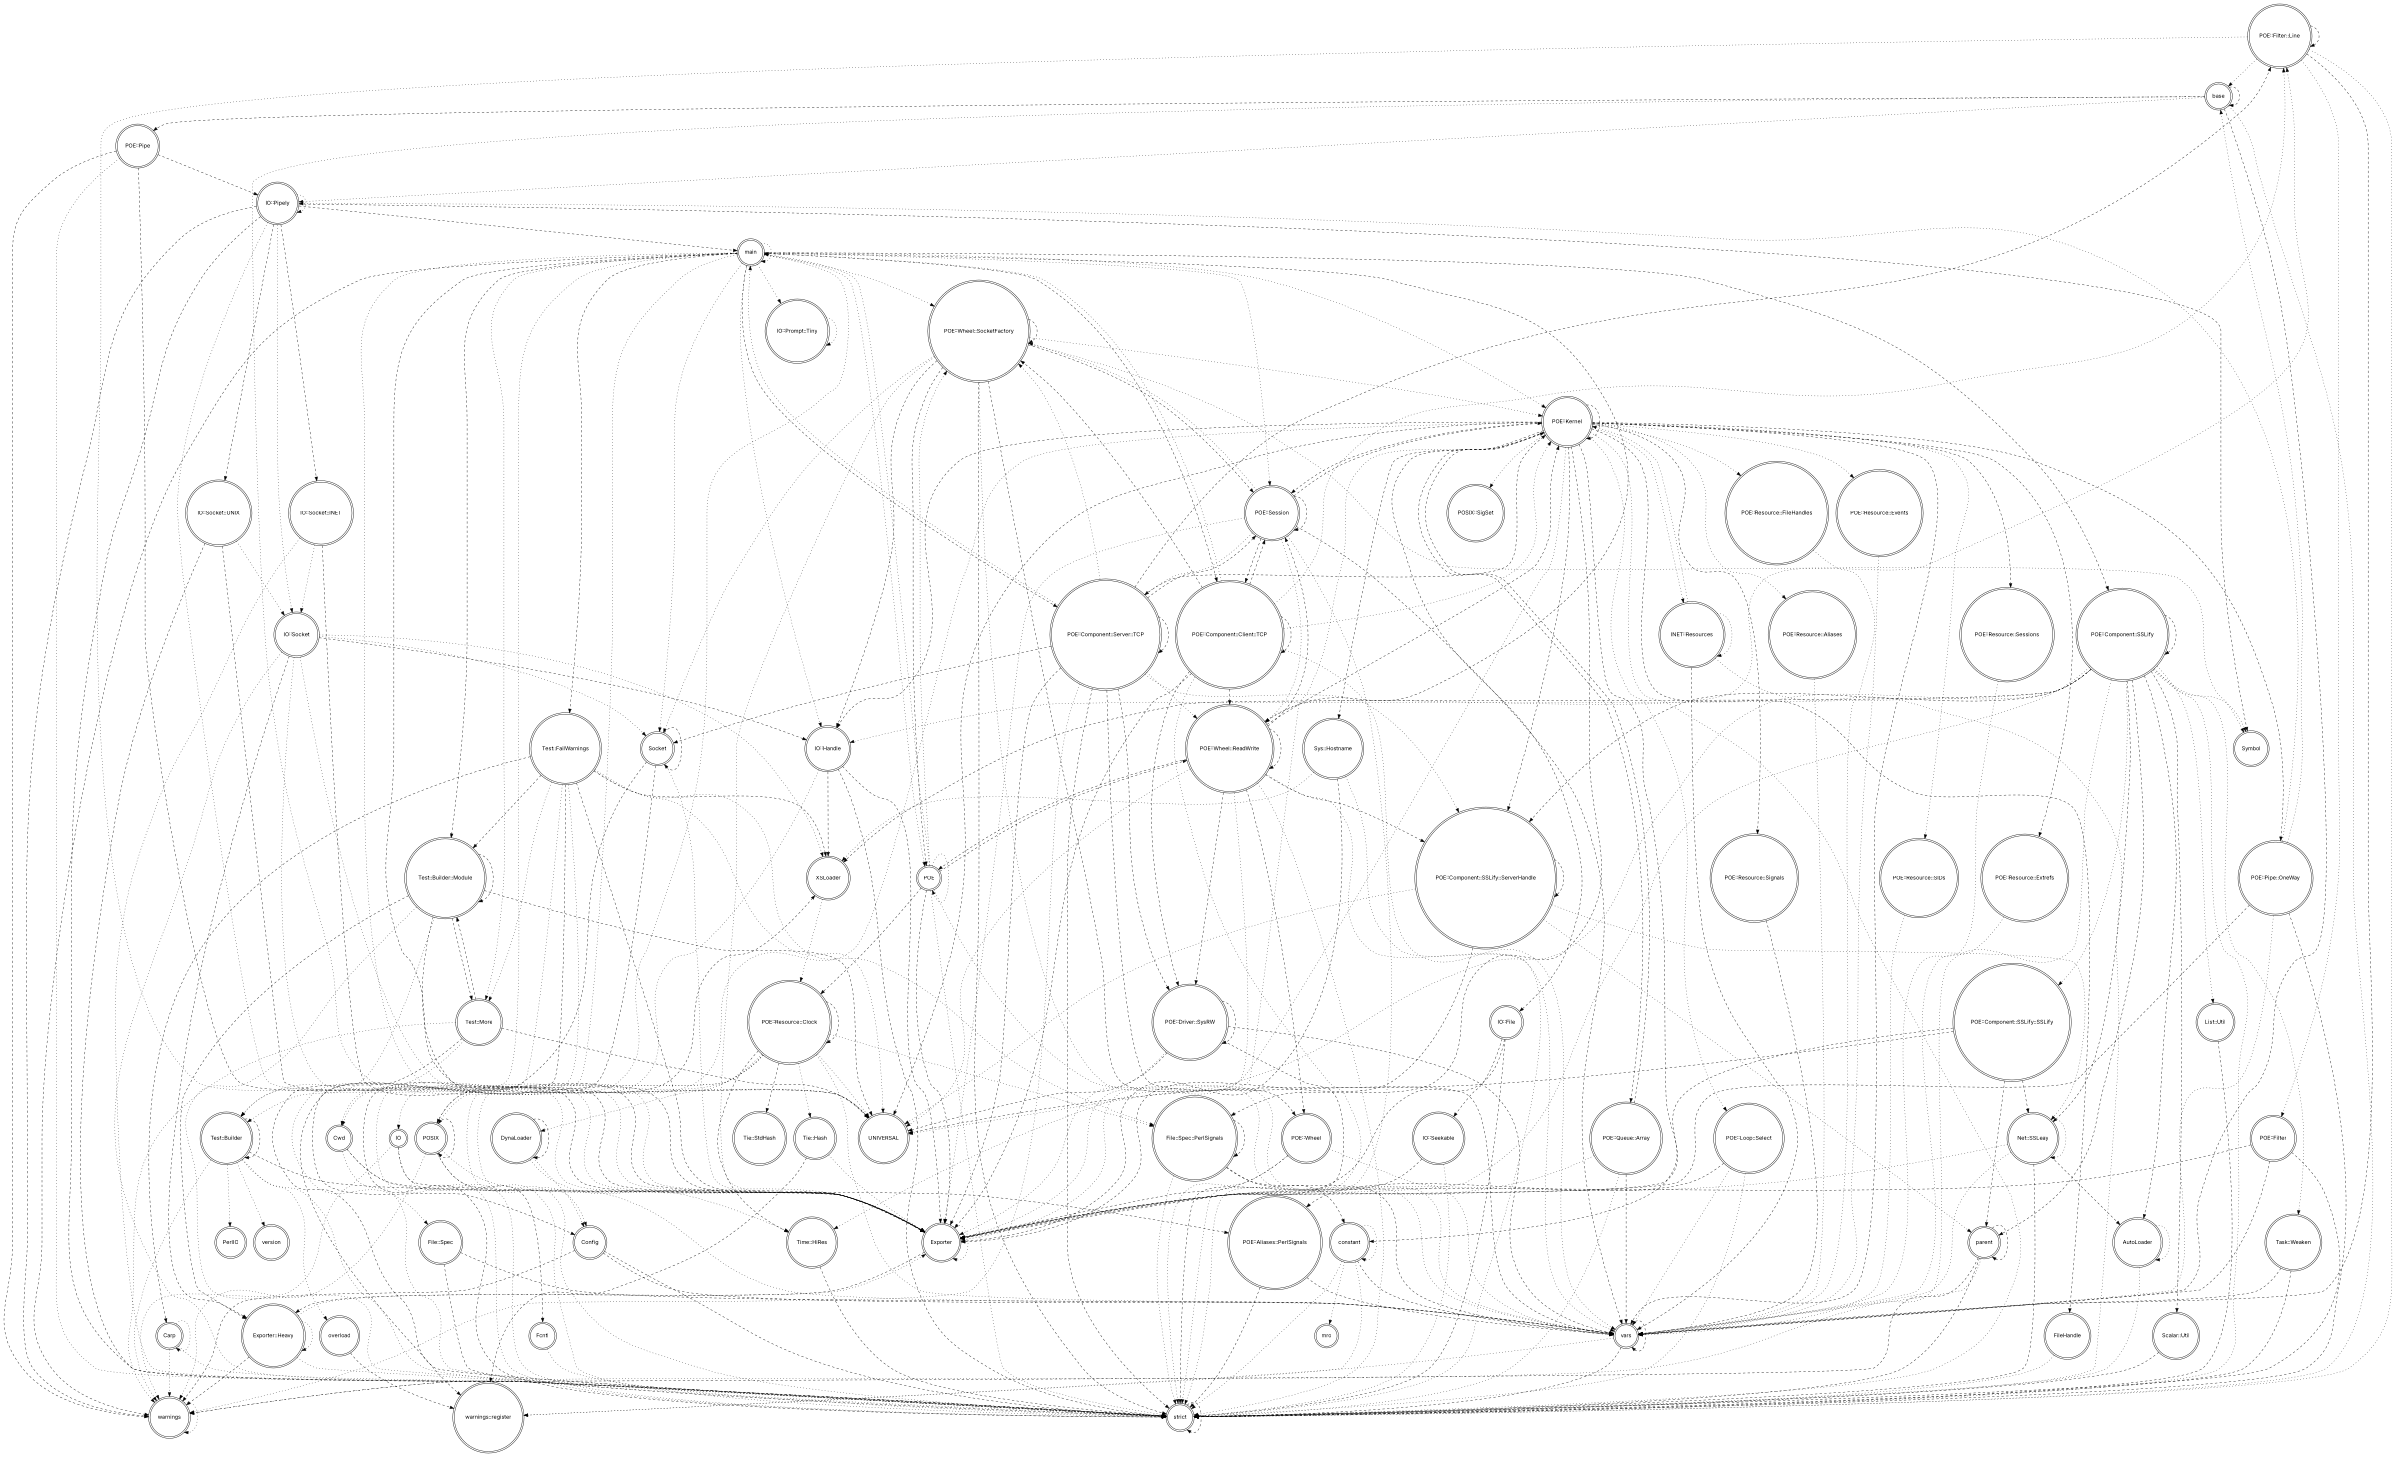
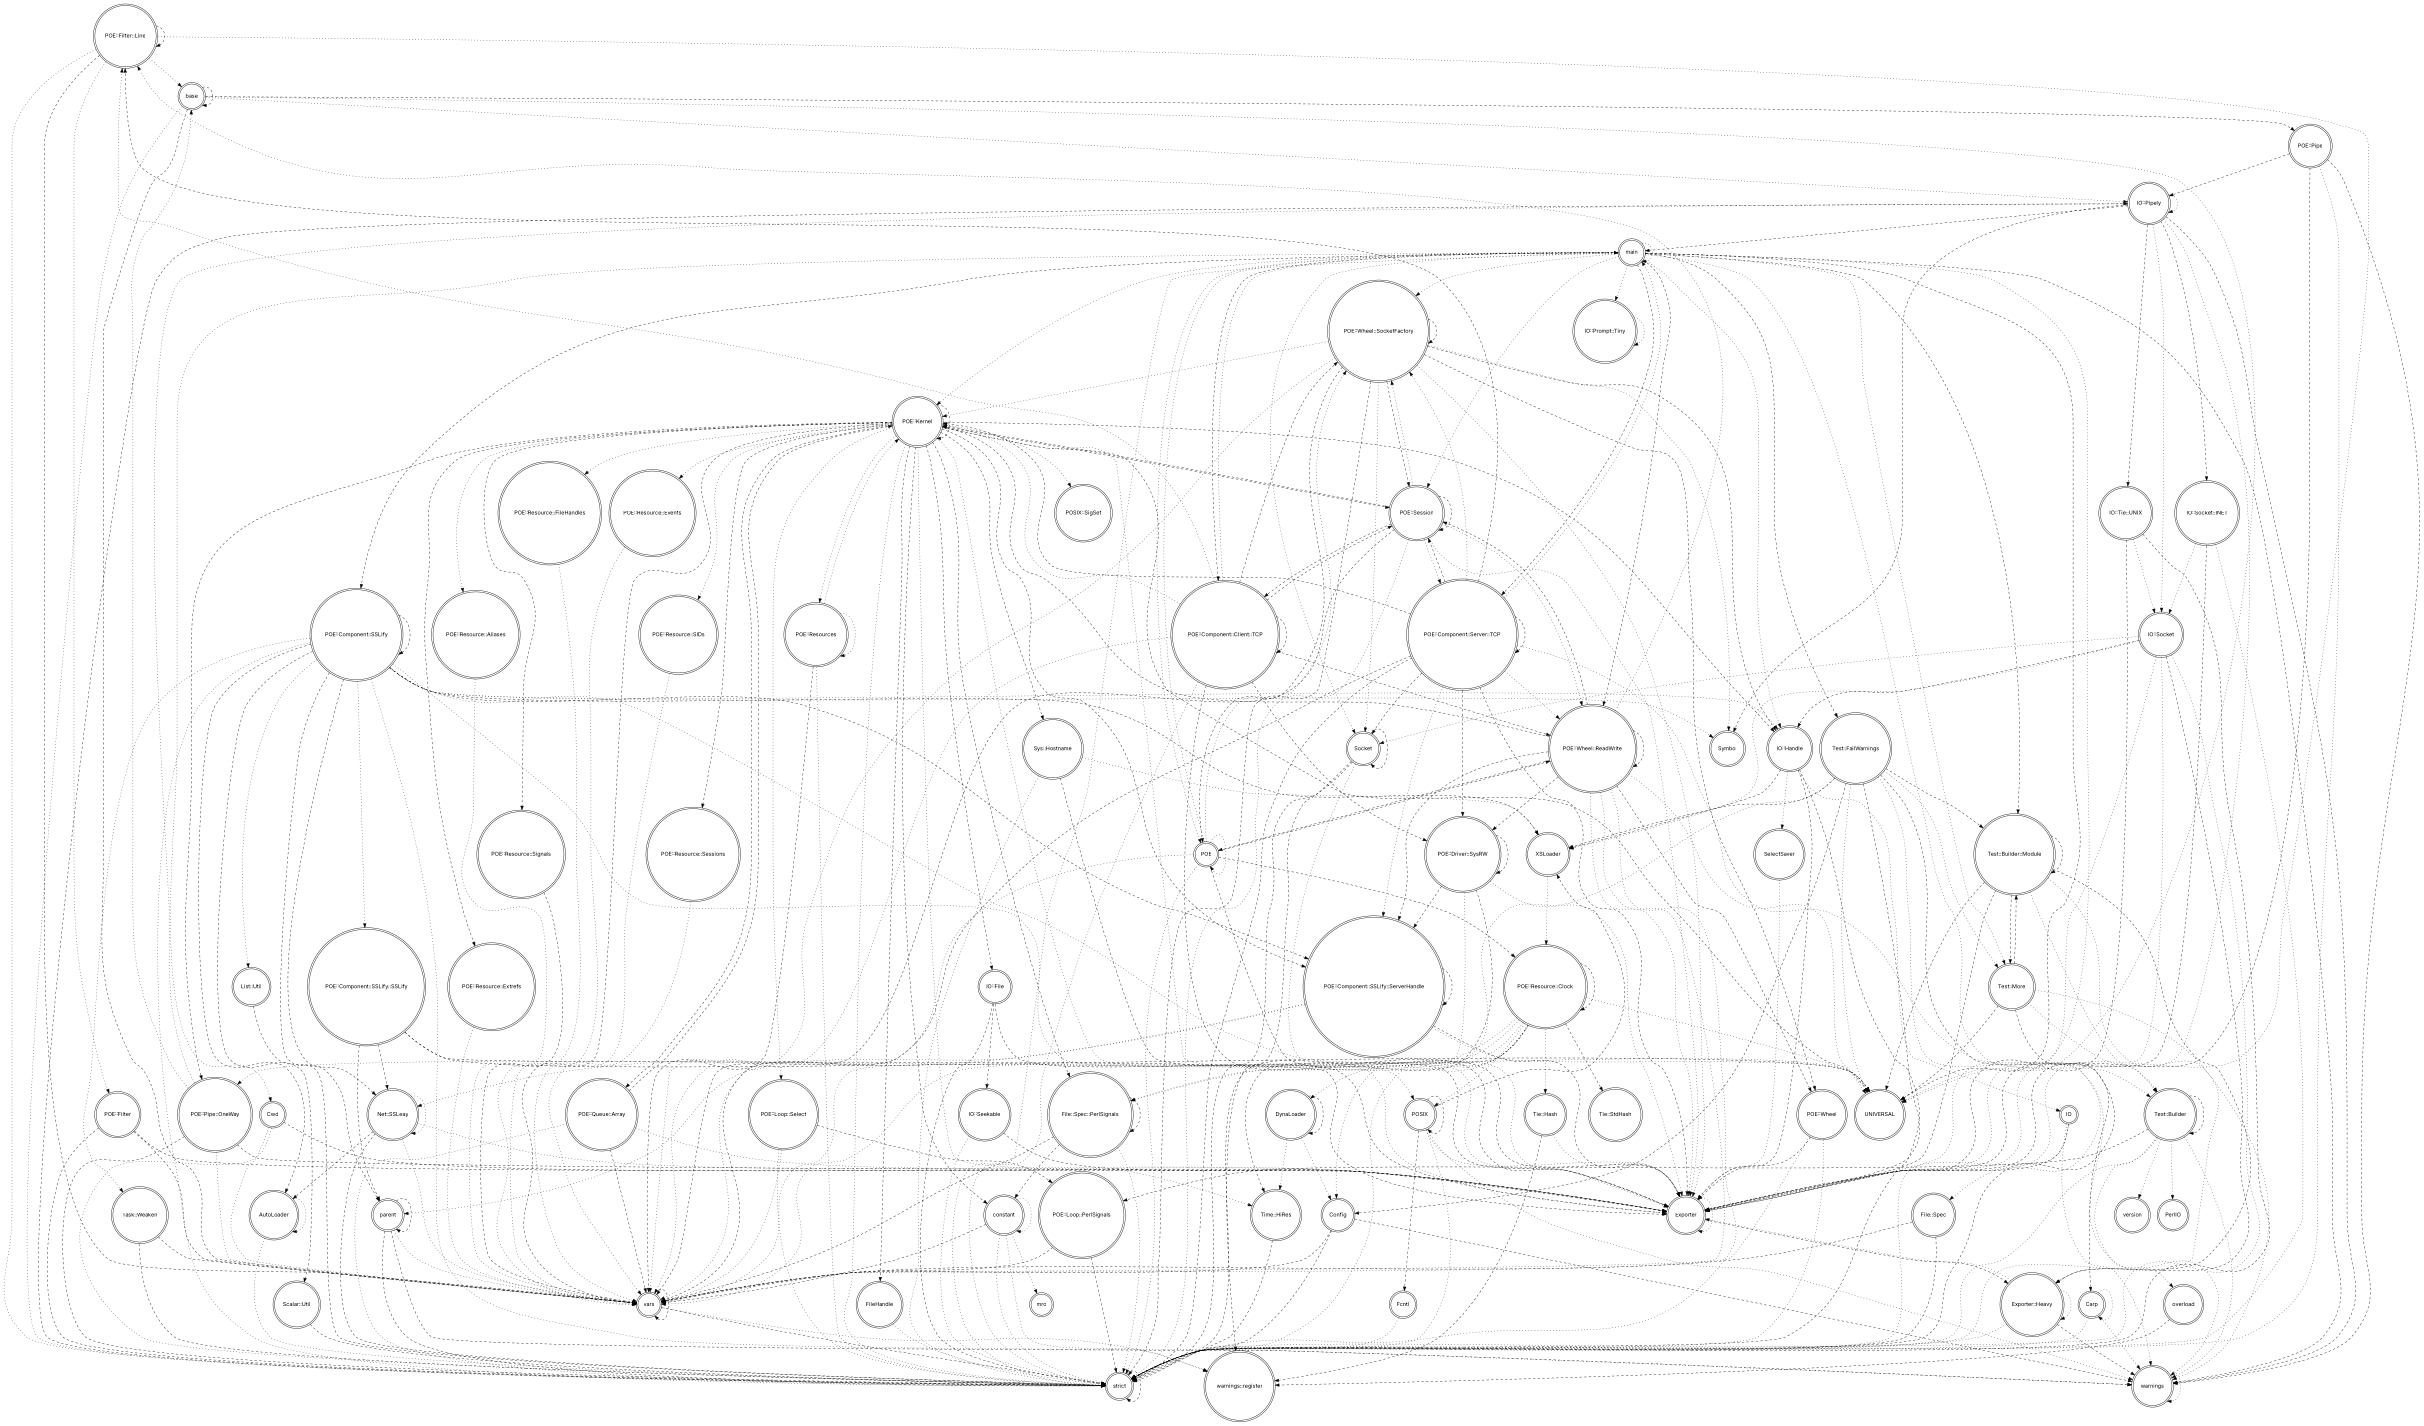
(219, 513) -> (2126, 513)
(1692, 635) -> (816, 635)
none -> (1779, 854)
(575, 1056) -> none
none -> (883, 1063)
(1492, 1093) -> (849, 1073)
(1057, 1094) -> (1430, 903)
(1275, 1243) -> (1082, 1215)
